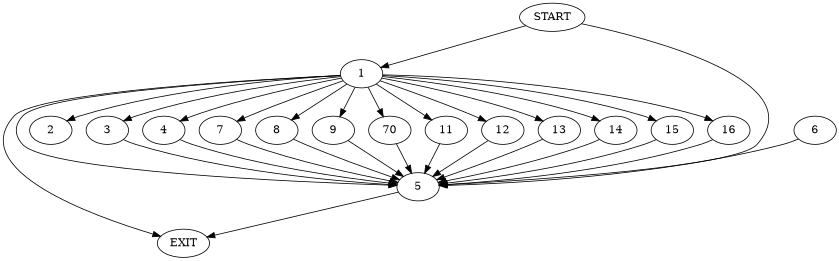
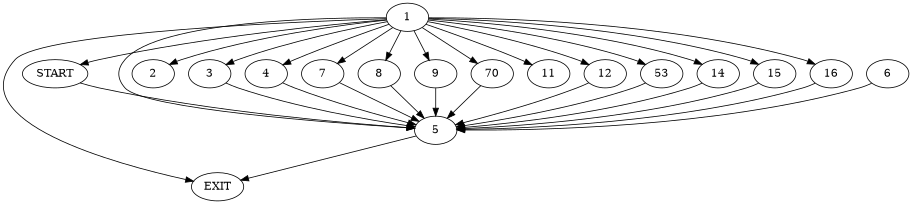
(457, 45) -> (236, 36)
(559, 130) -> (662, 74)
(434, 155) -> none
